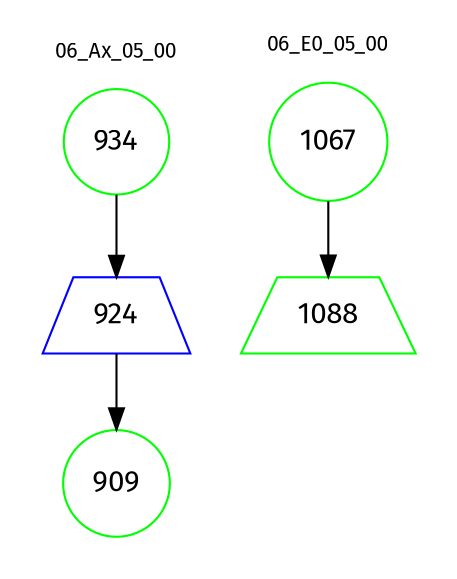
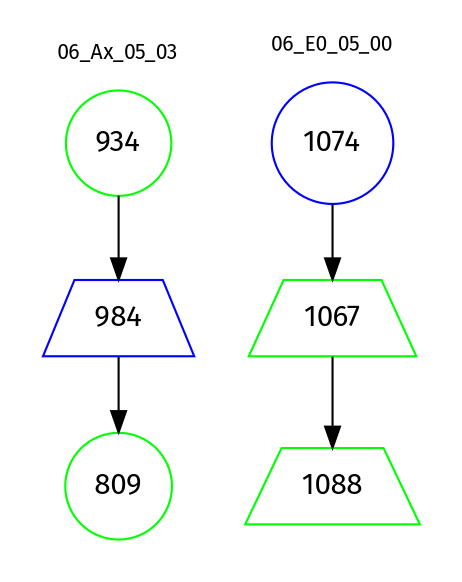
(116, 52) -> (119, 54)
(328, 142) -> (333, 318)
none -> (333, 143)
(116, 315) -> (119, 318)
(116, 483) -> (119, 486)
